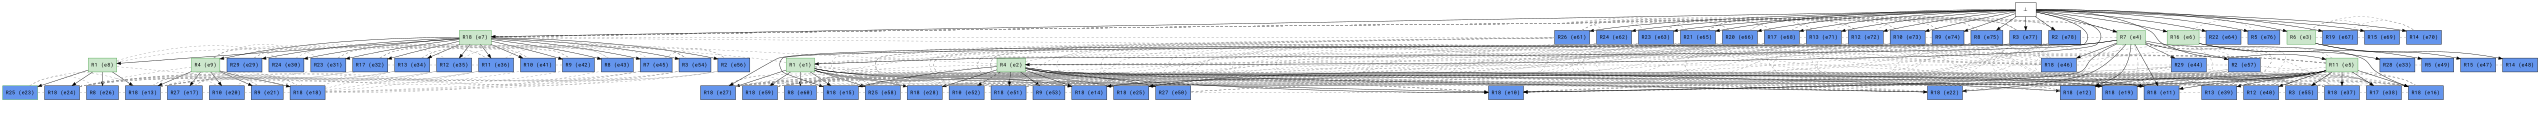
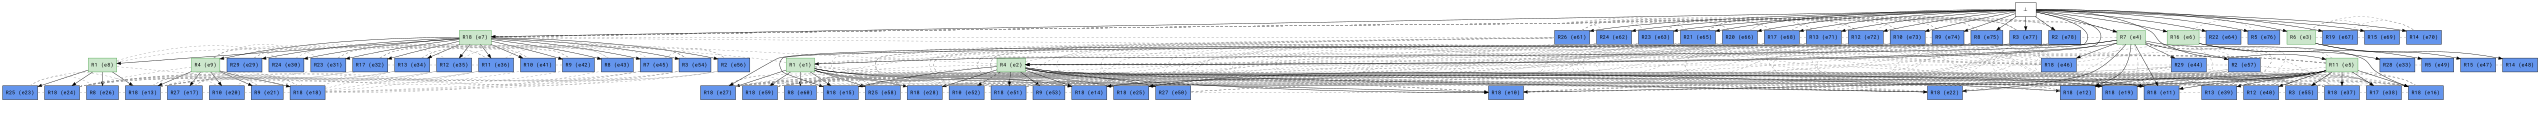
(1828, 86) -> (1573, 62)
(20, 93) -> (20, 93)
